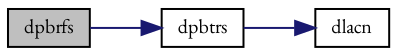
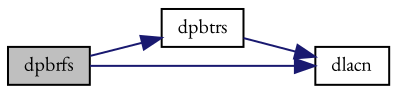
none -> (192, 66)
